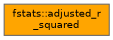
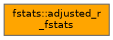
(57, 20) -> (57, 20)
